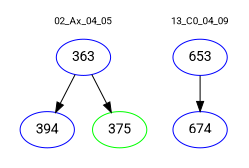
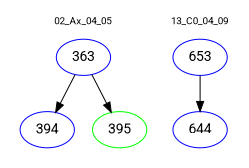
(120, 130) -> (120, 130)
(200, 130) -> (200, 130)
